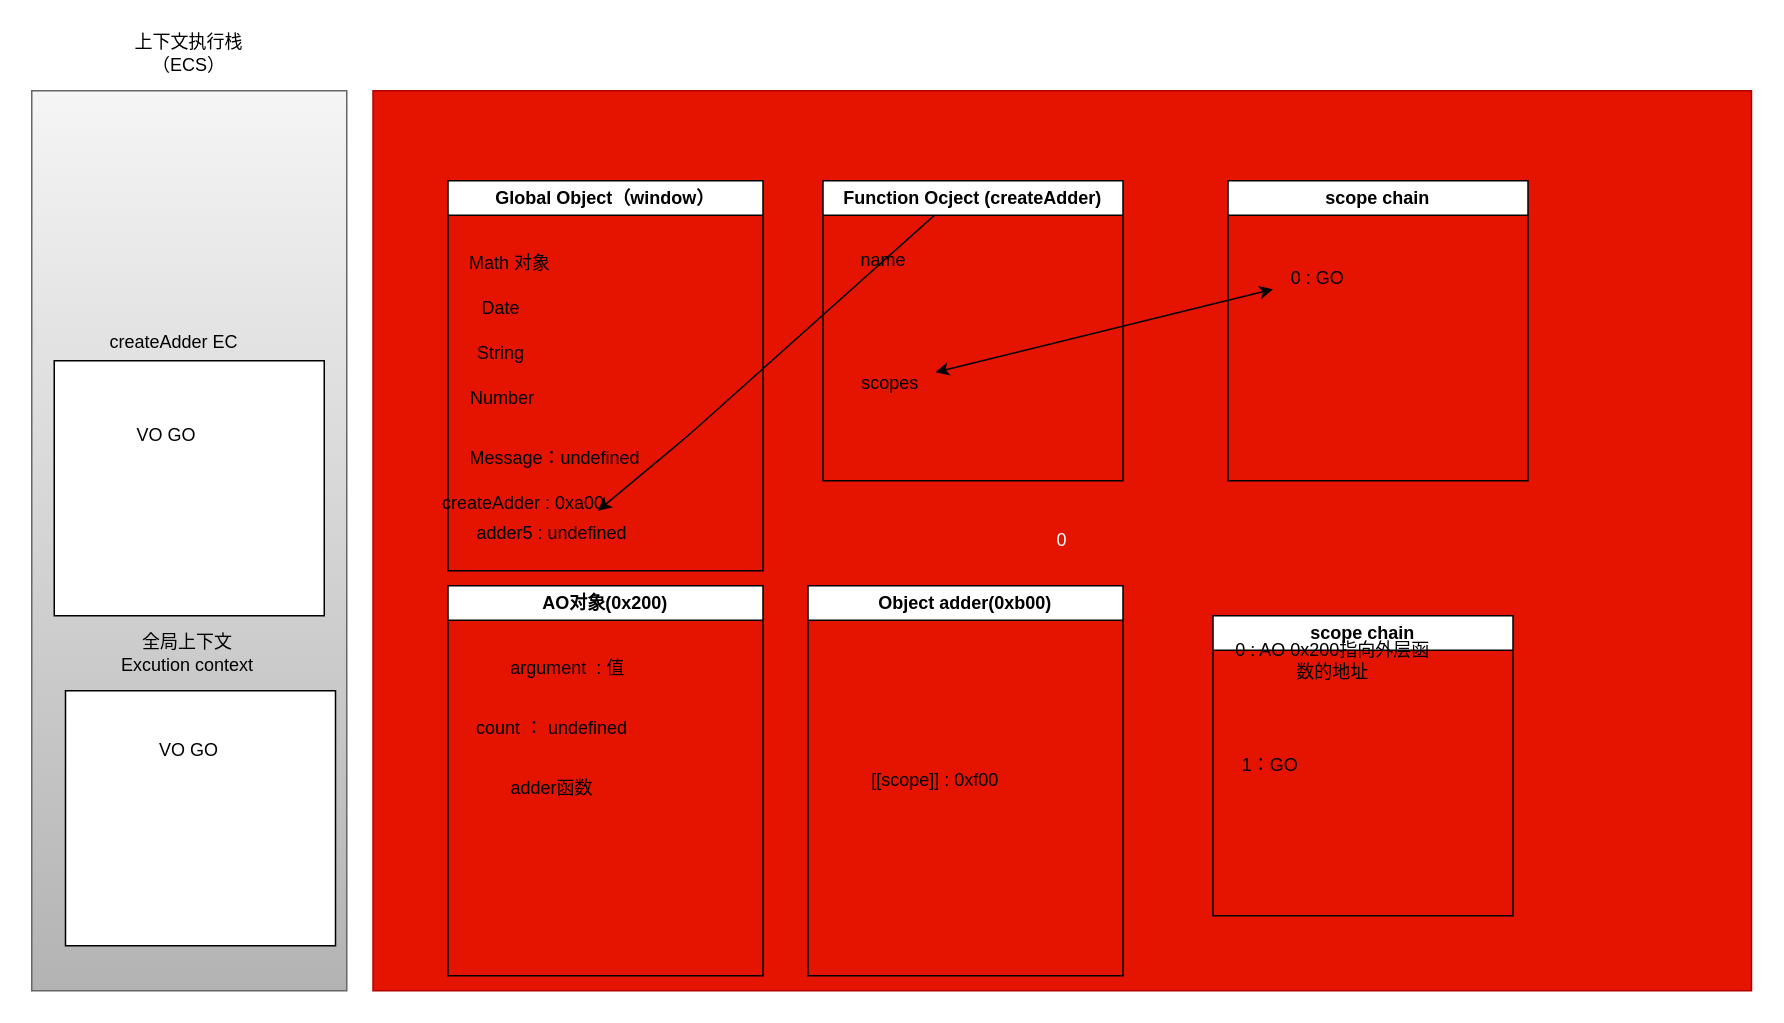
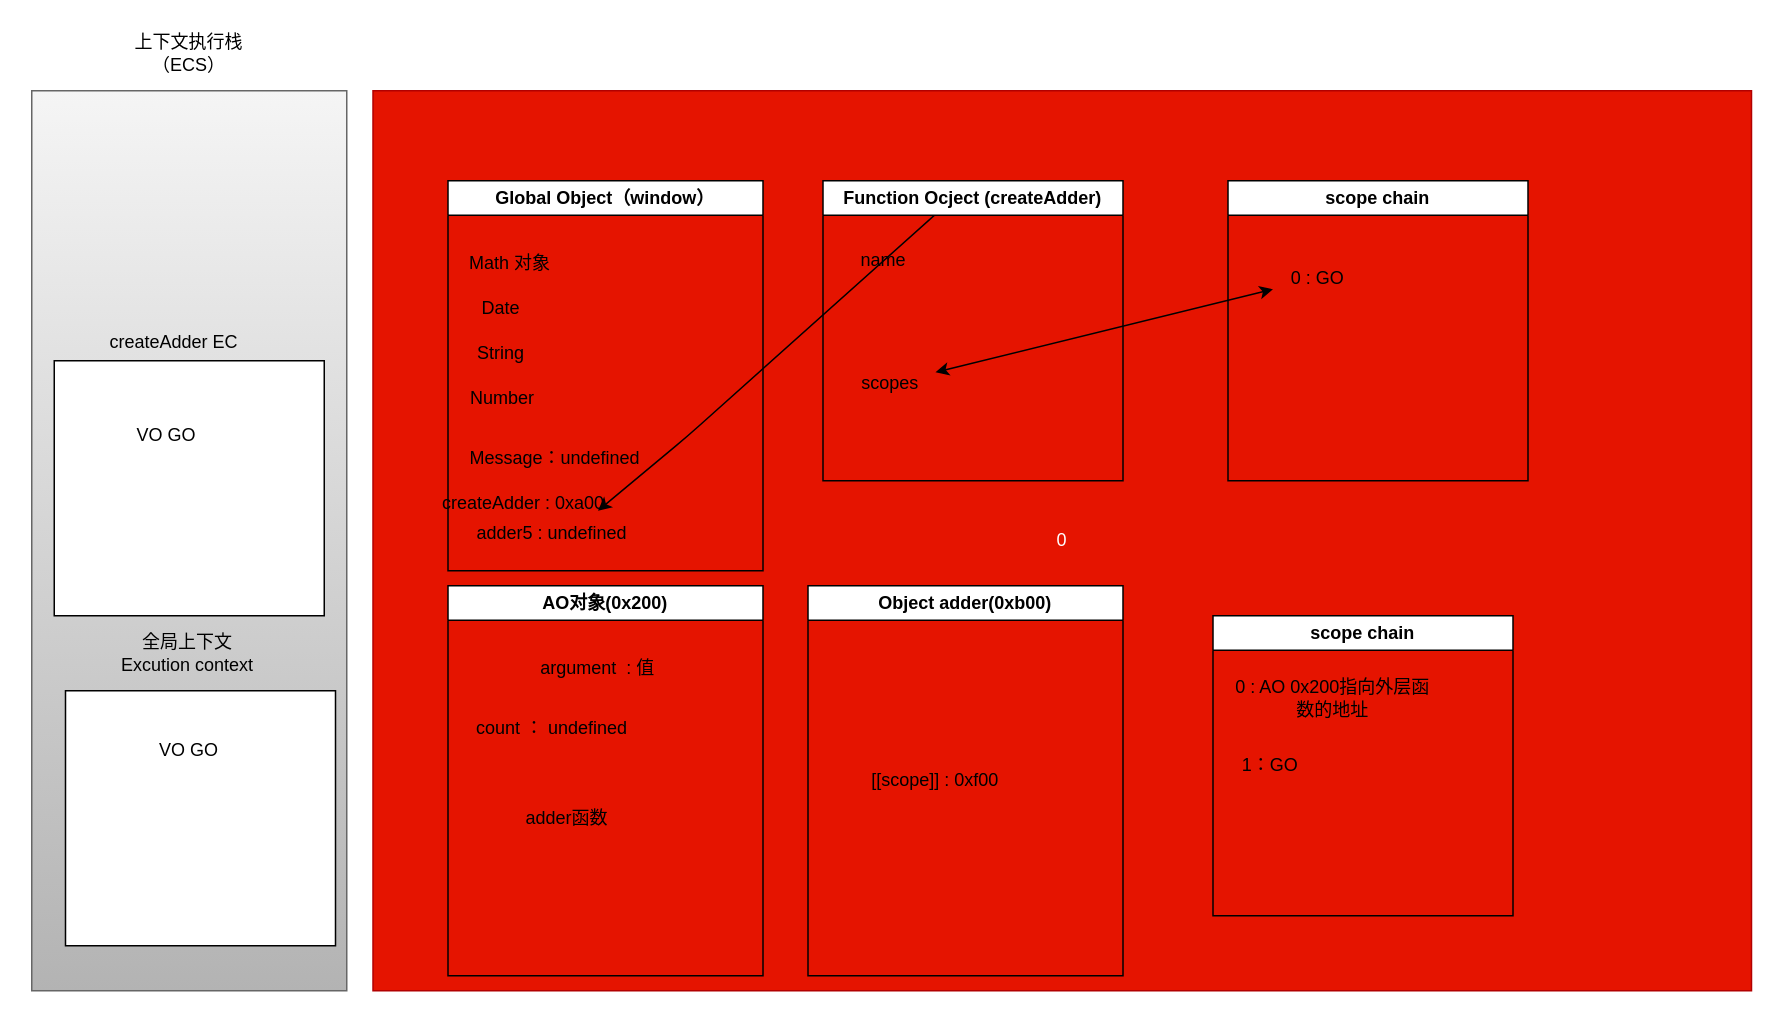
(1333, 661) -> (1333, 698)
(568, 668) -> (598, 668)
(552, 788) -> (567, 818)
